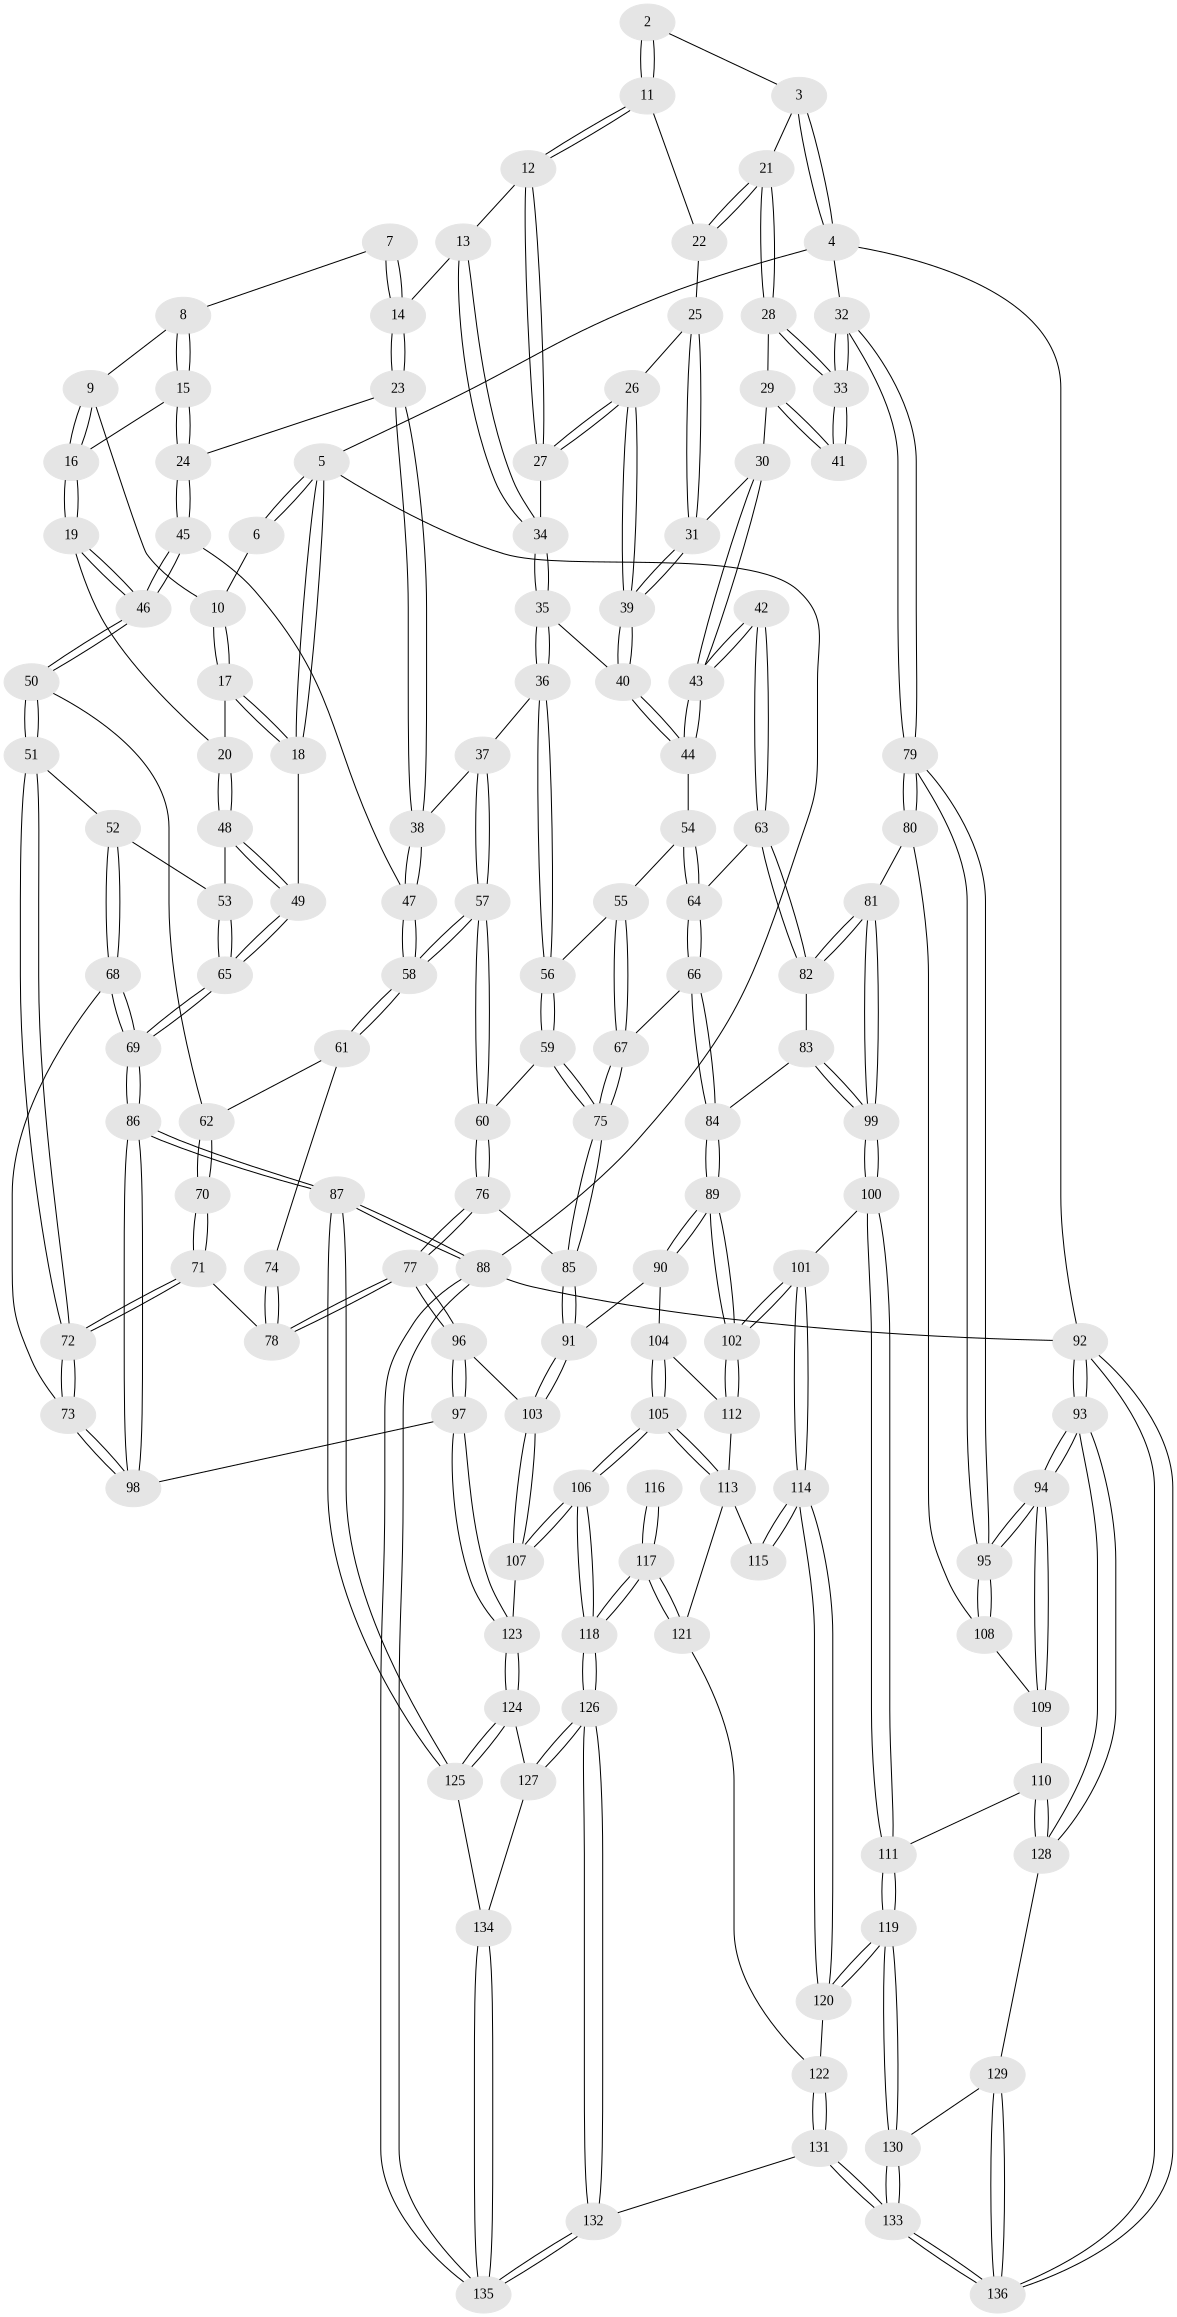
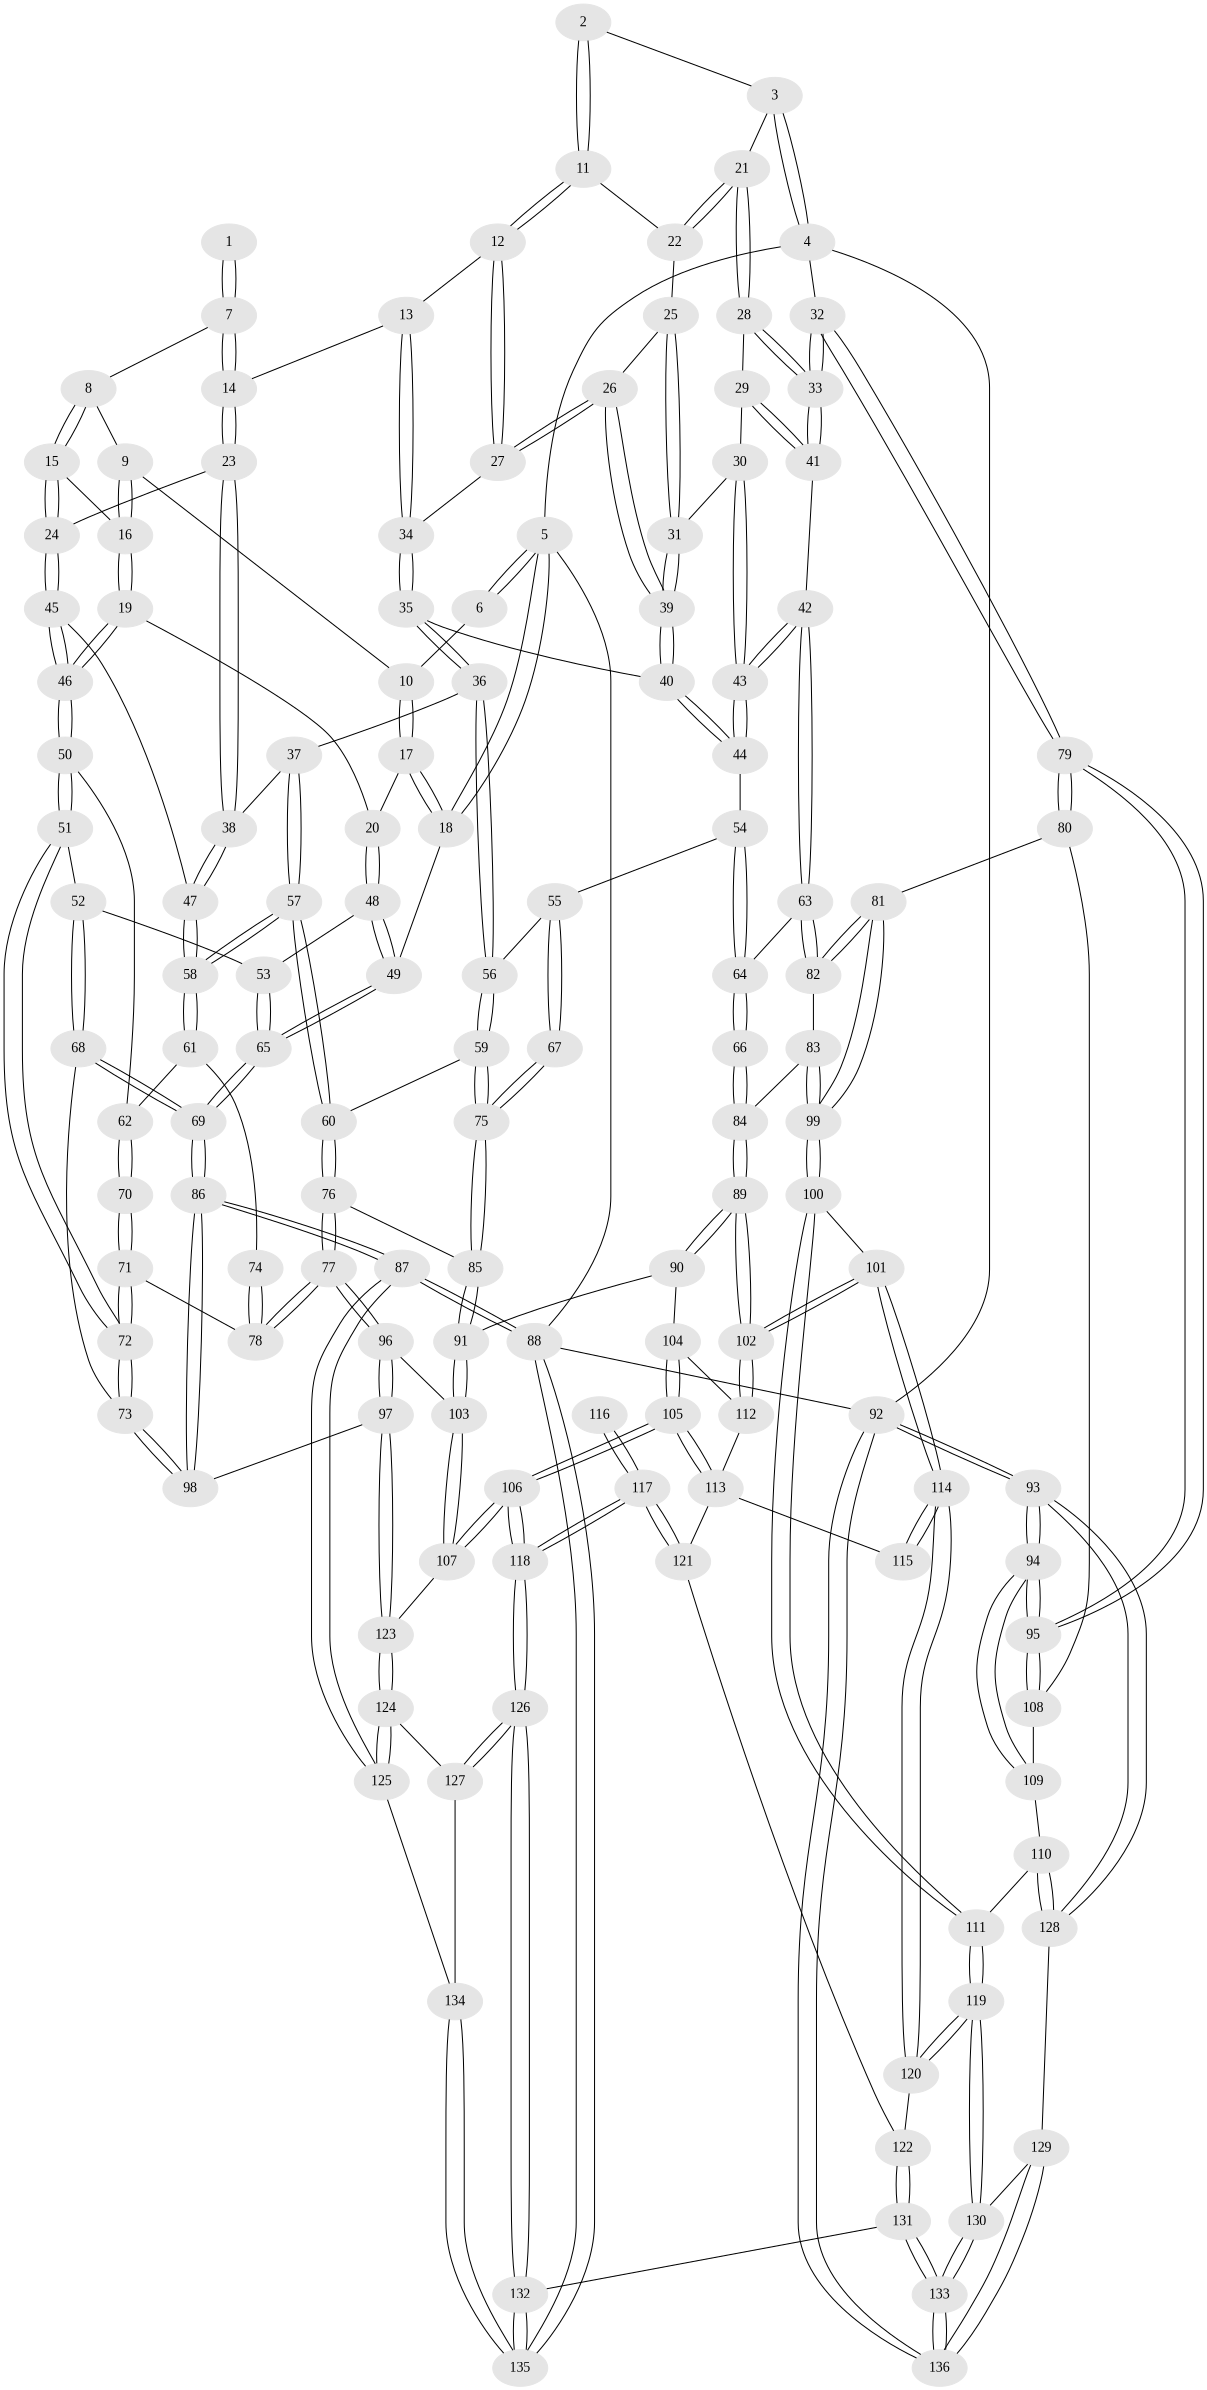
none -> (229, 242)
none -> (809, 535)
(658, 1012) -> none
